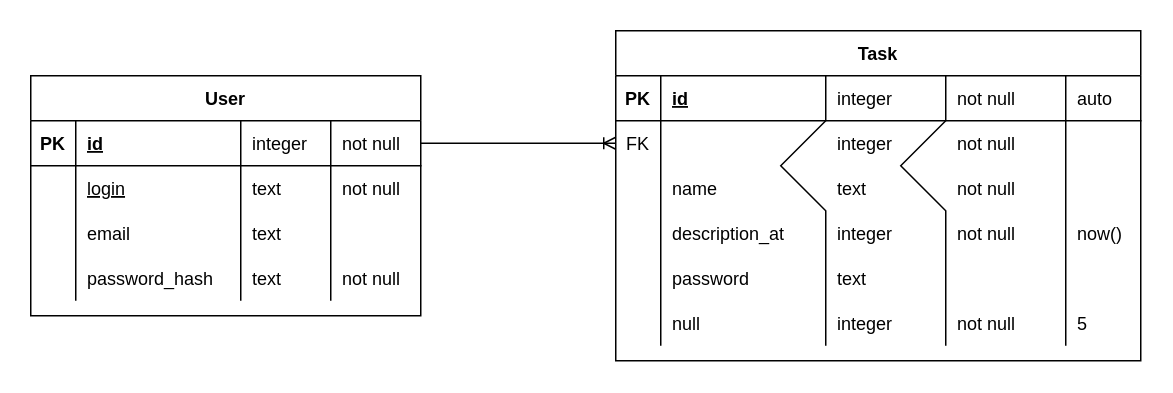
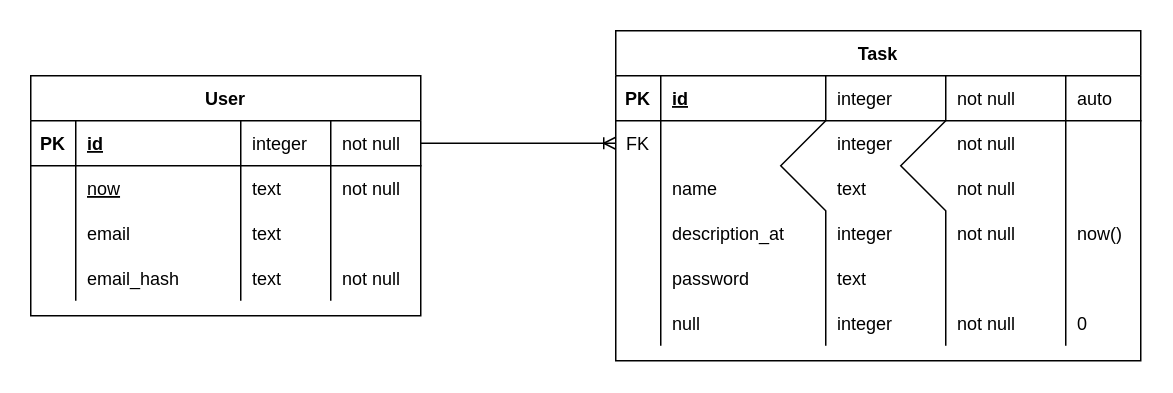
(108, 189) -> (102, 189)
(153, 279) -> (133, 279)
(1082, 324) -> (1082, 324)
